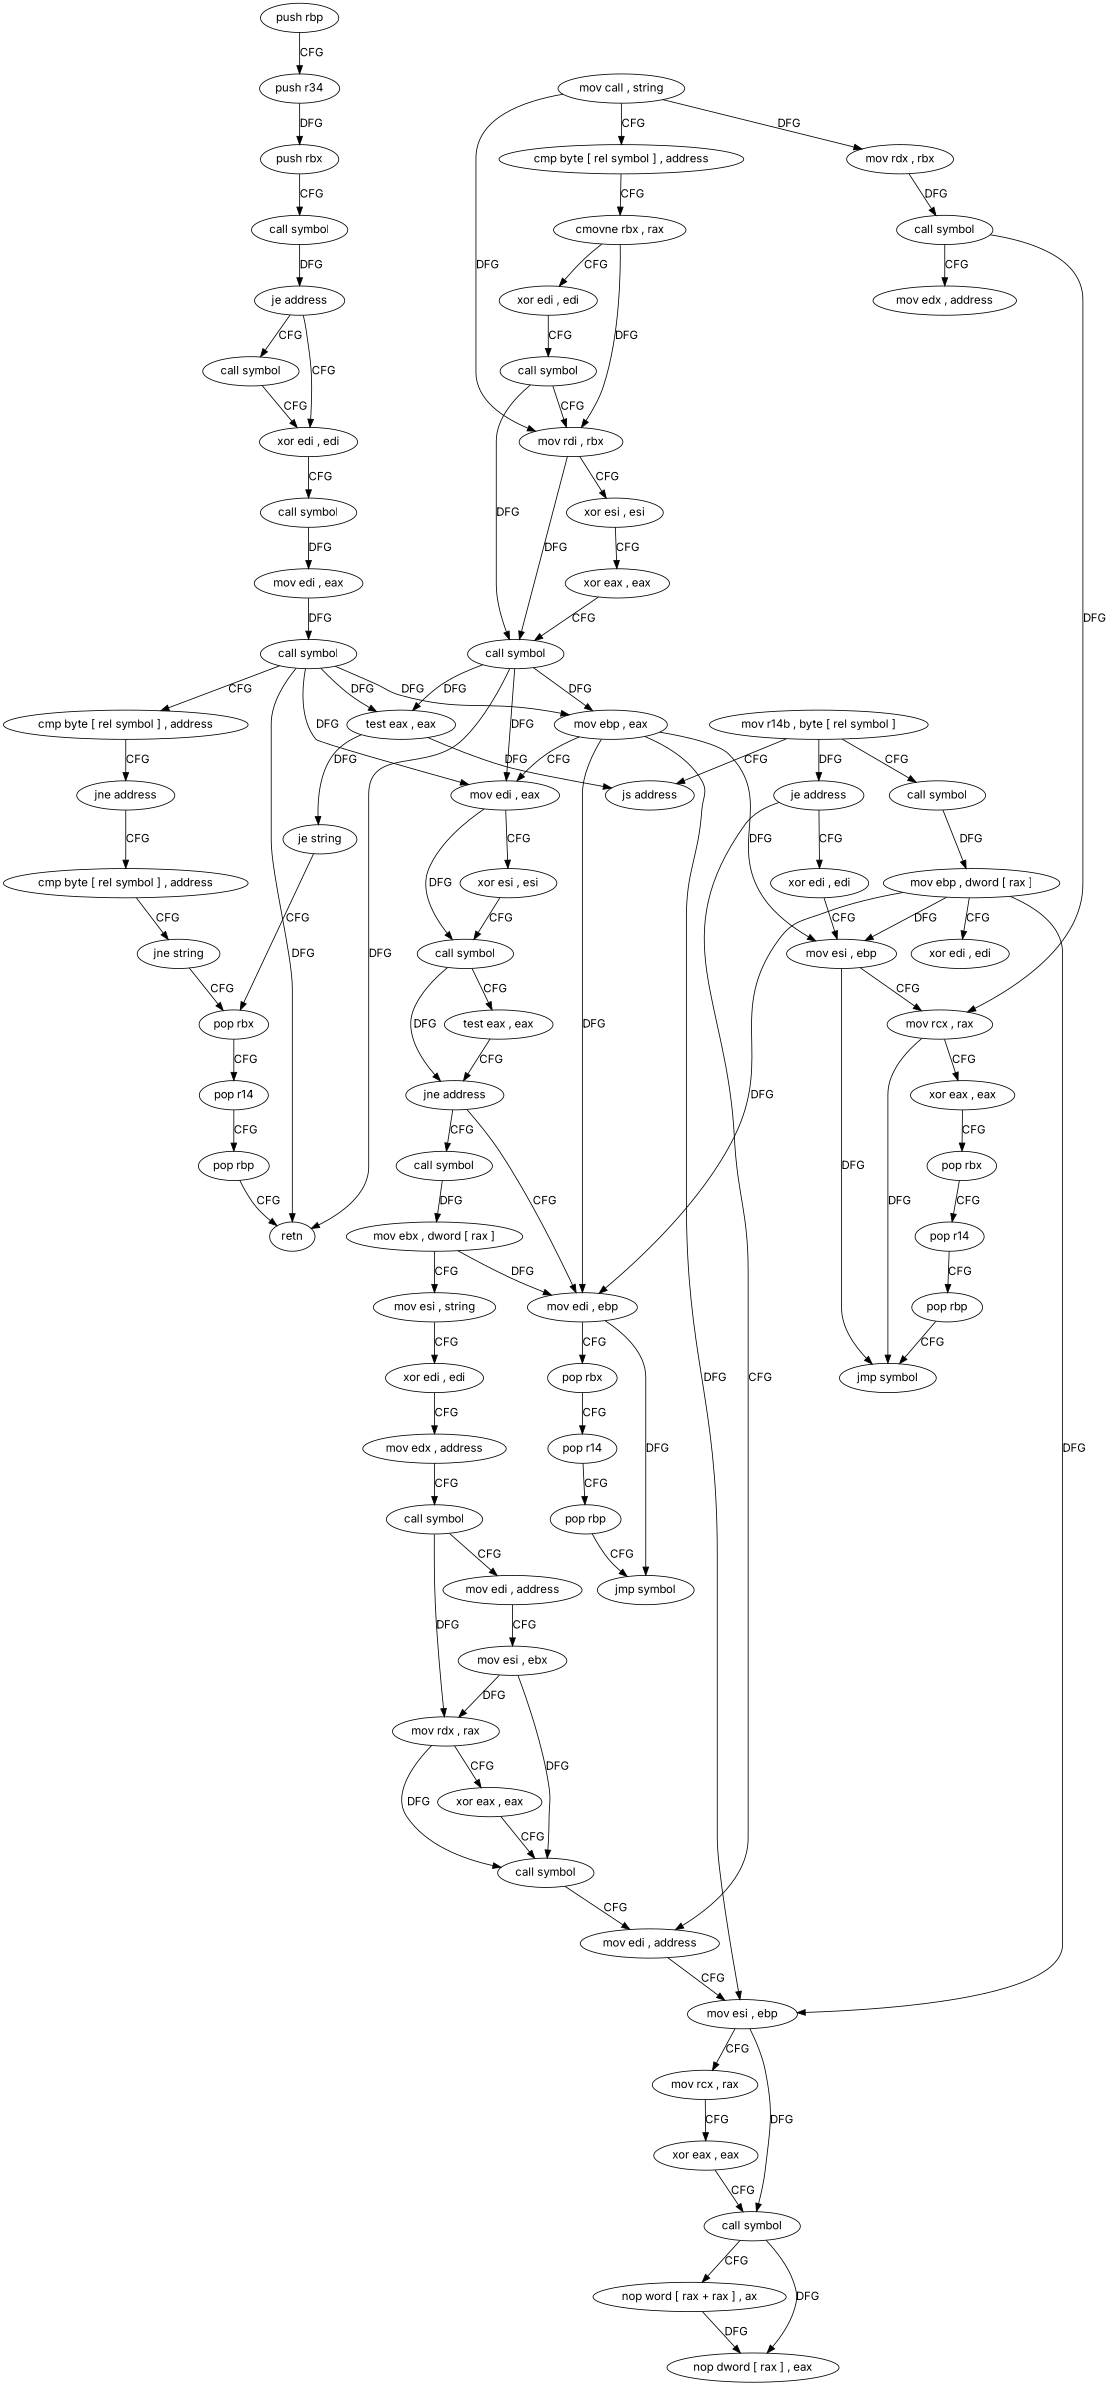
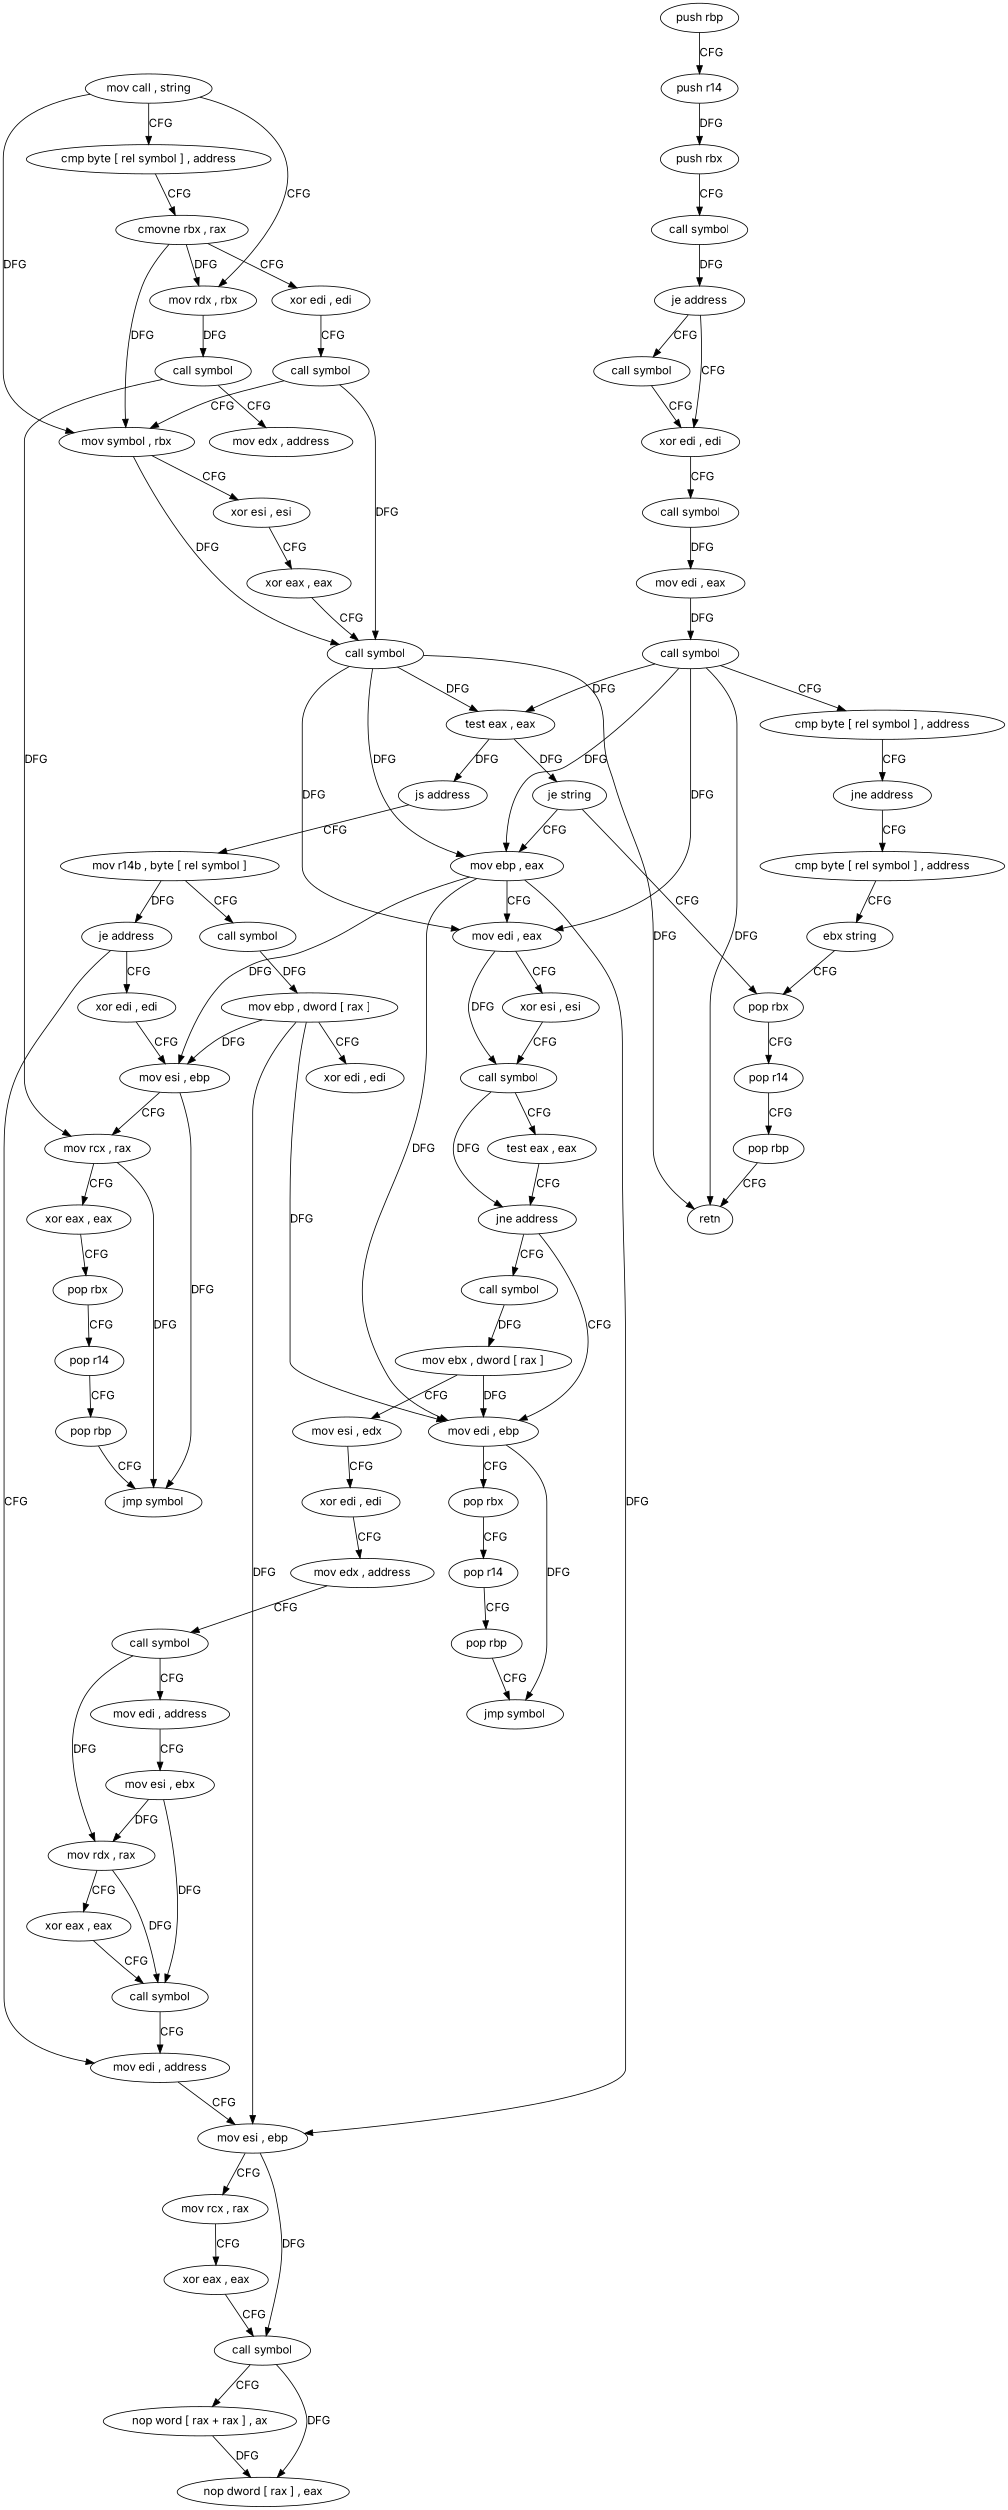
(300, 89) -> (700, 89)
(789, 124) -> (299, 195)
none -> (191, 261)
(571, 442) -> (127, 442)
(740, 758) -> (318, 828)
none -> (541, 828)
(179, 954) -> (850, 937)
(435, 1307) -> (347, 1432)
